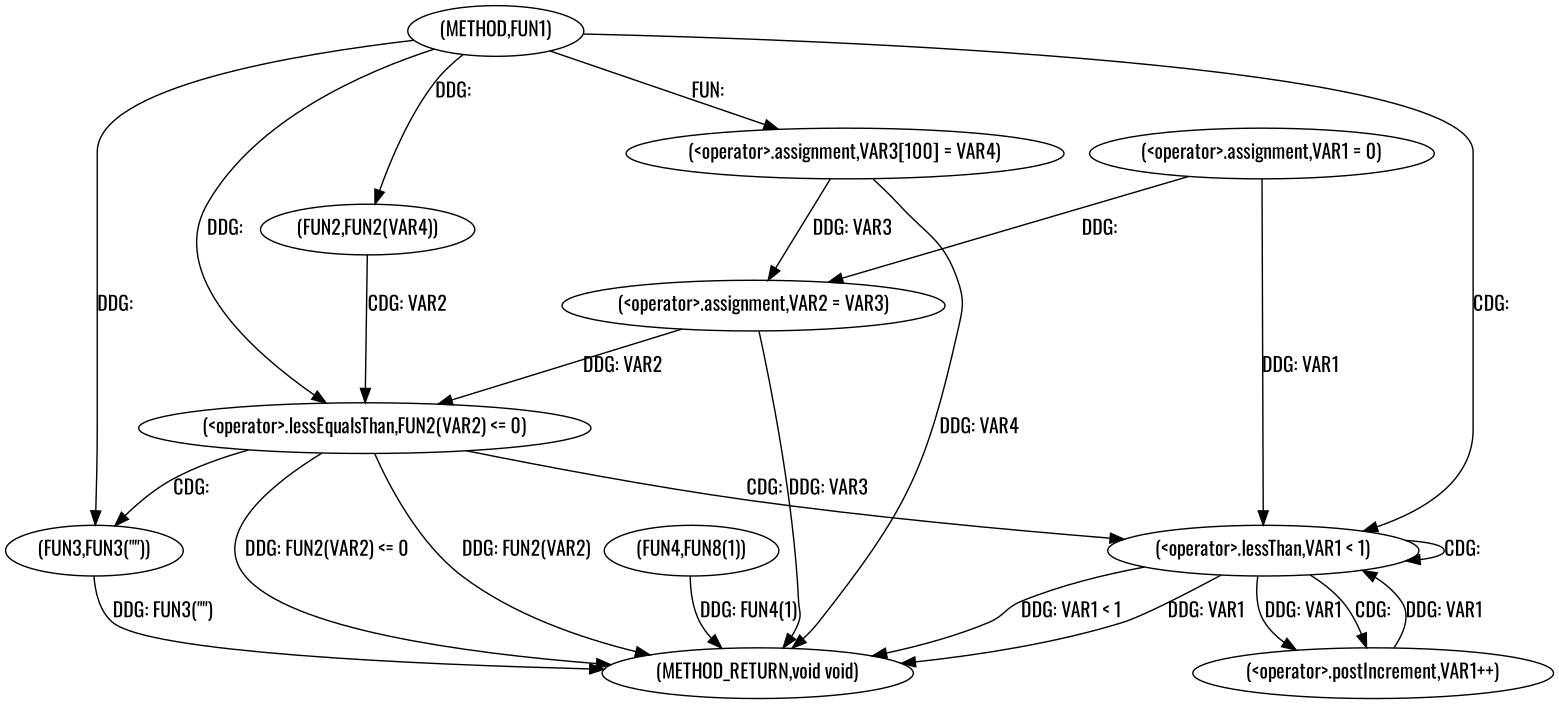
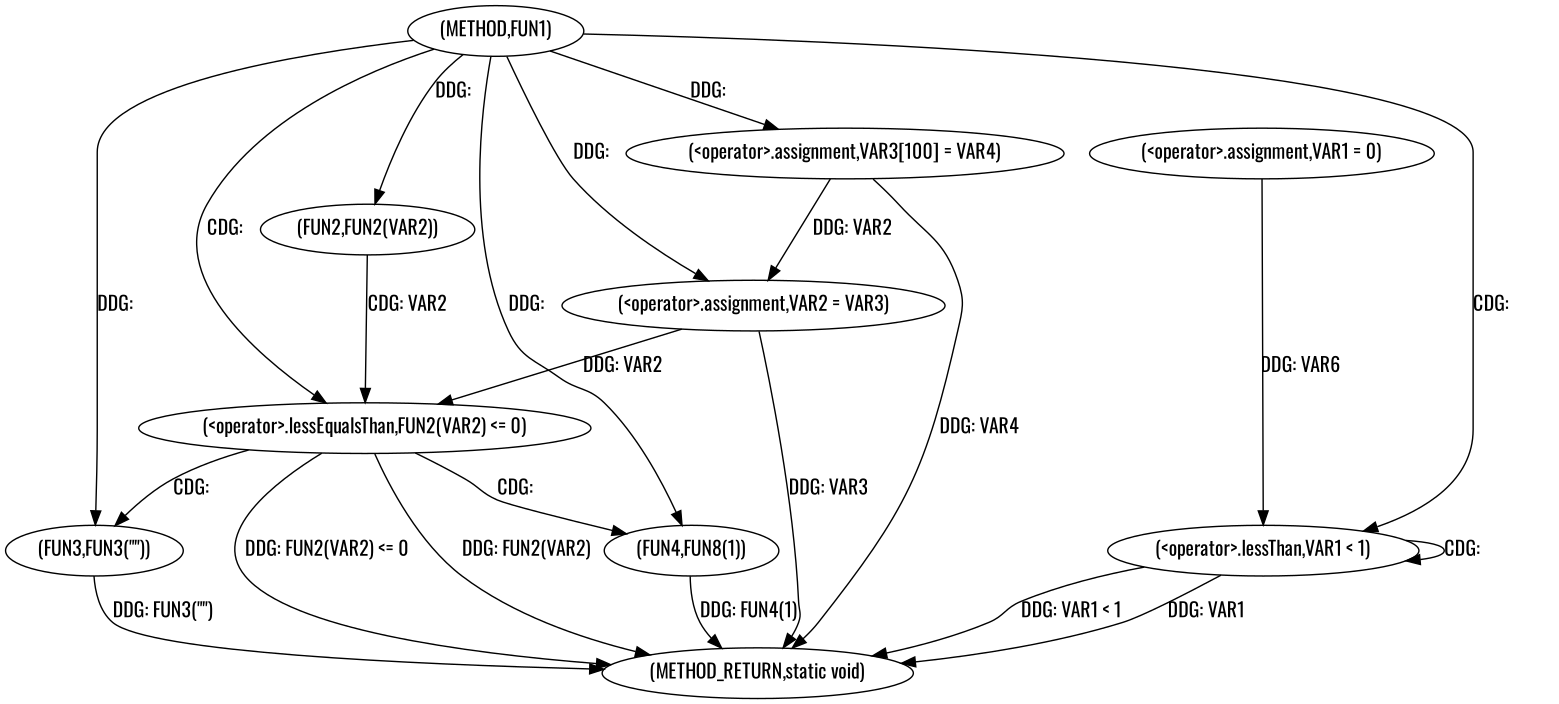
(711, 92) -> (711, 92)
(1016, 227) -> (579, 185)
(228, 230) -> (228, 230)
(368, 230) -> (368, 230)
(853, 230) -> (853, 230)
none -> (504, 319)
(1301, 367) -> (1301, 367)
(771, 503) -> (509, 504)
(758, 673) -> (758, 673)
(1373, 673) -> none
